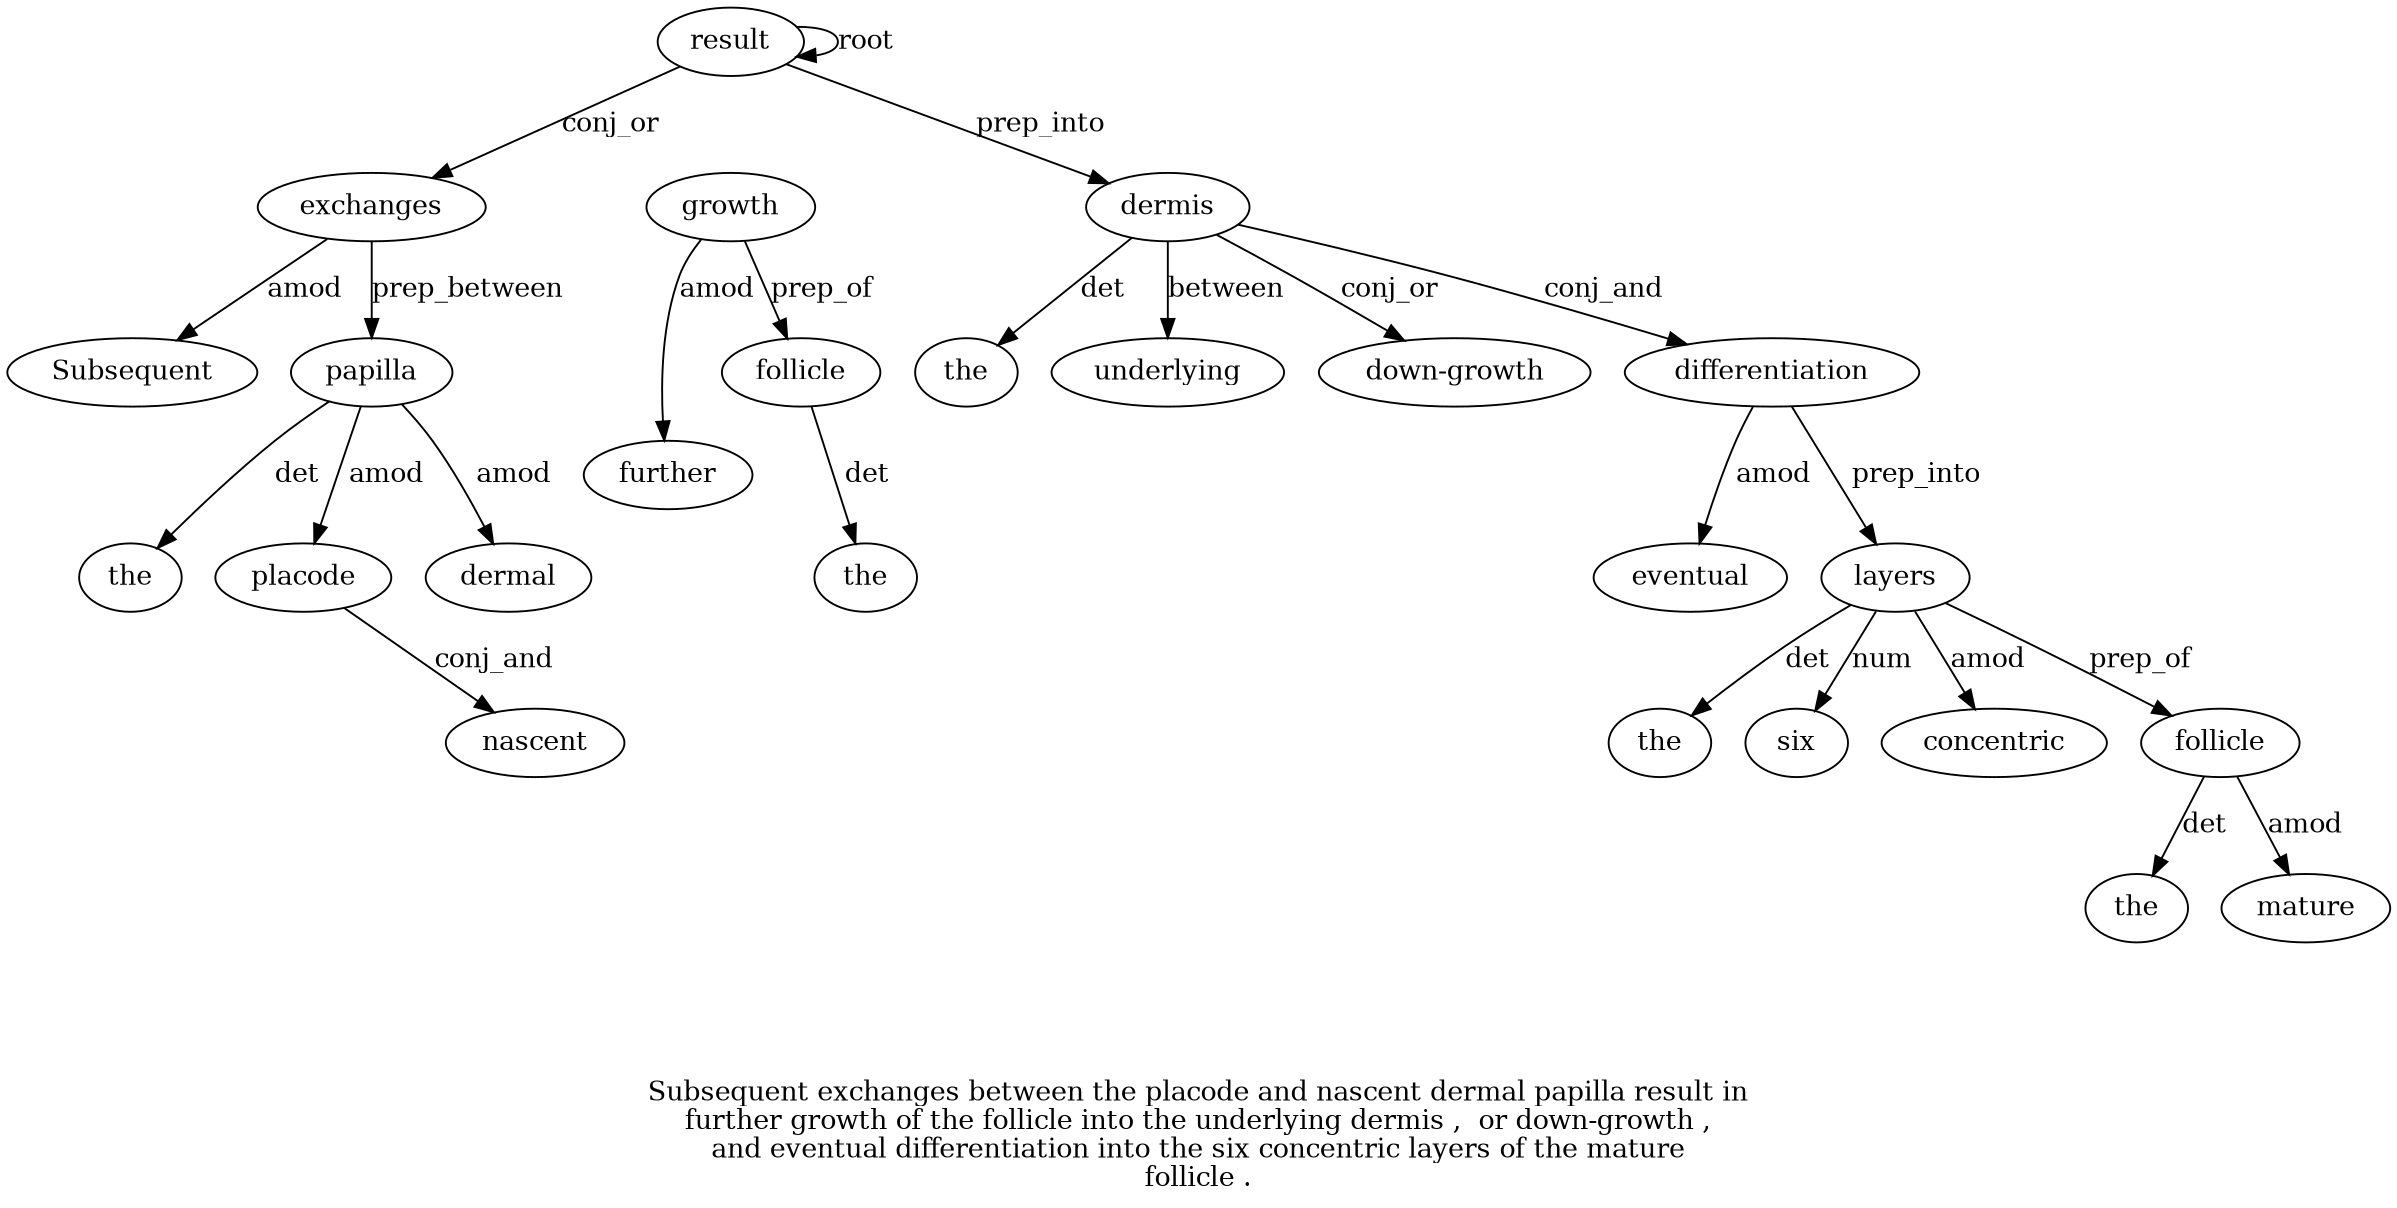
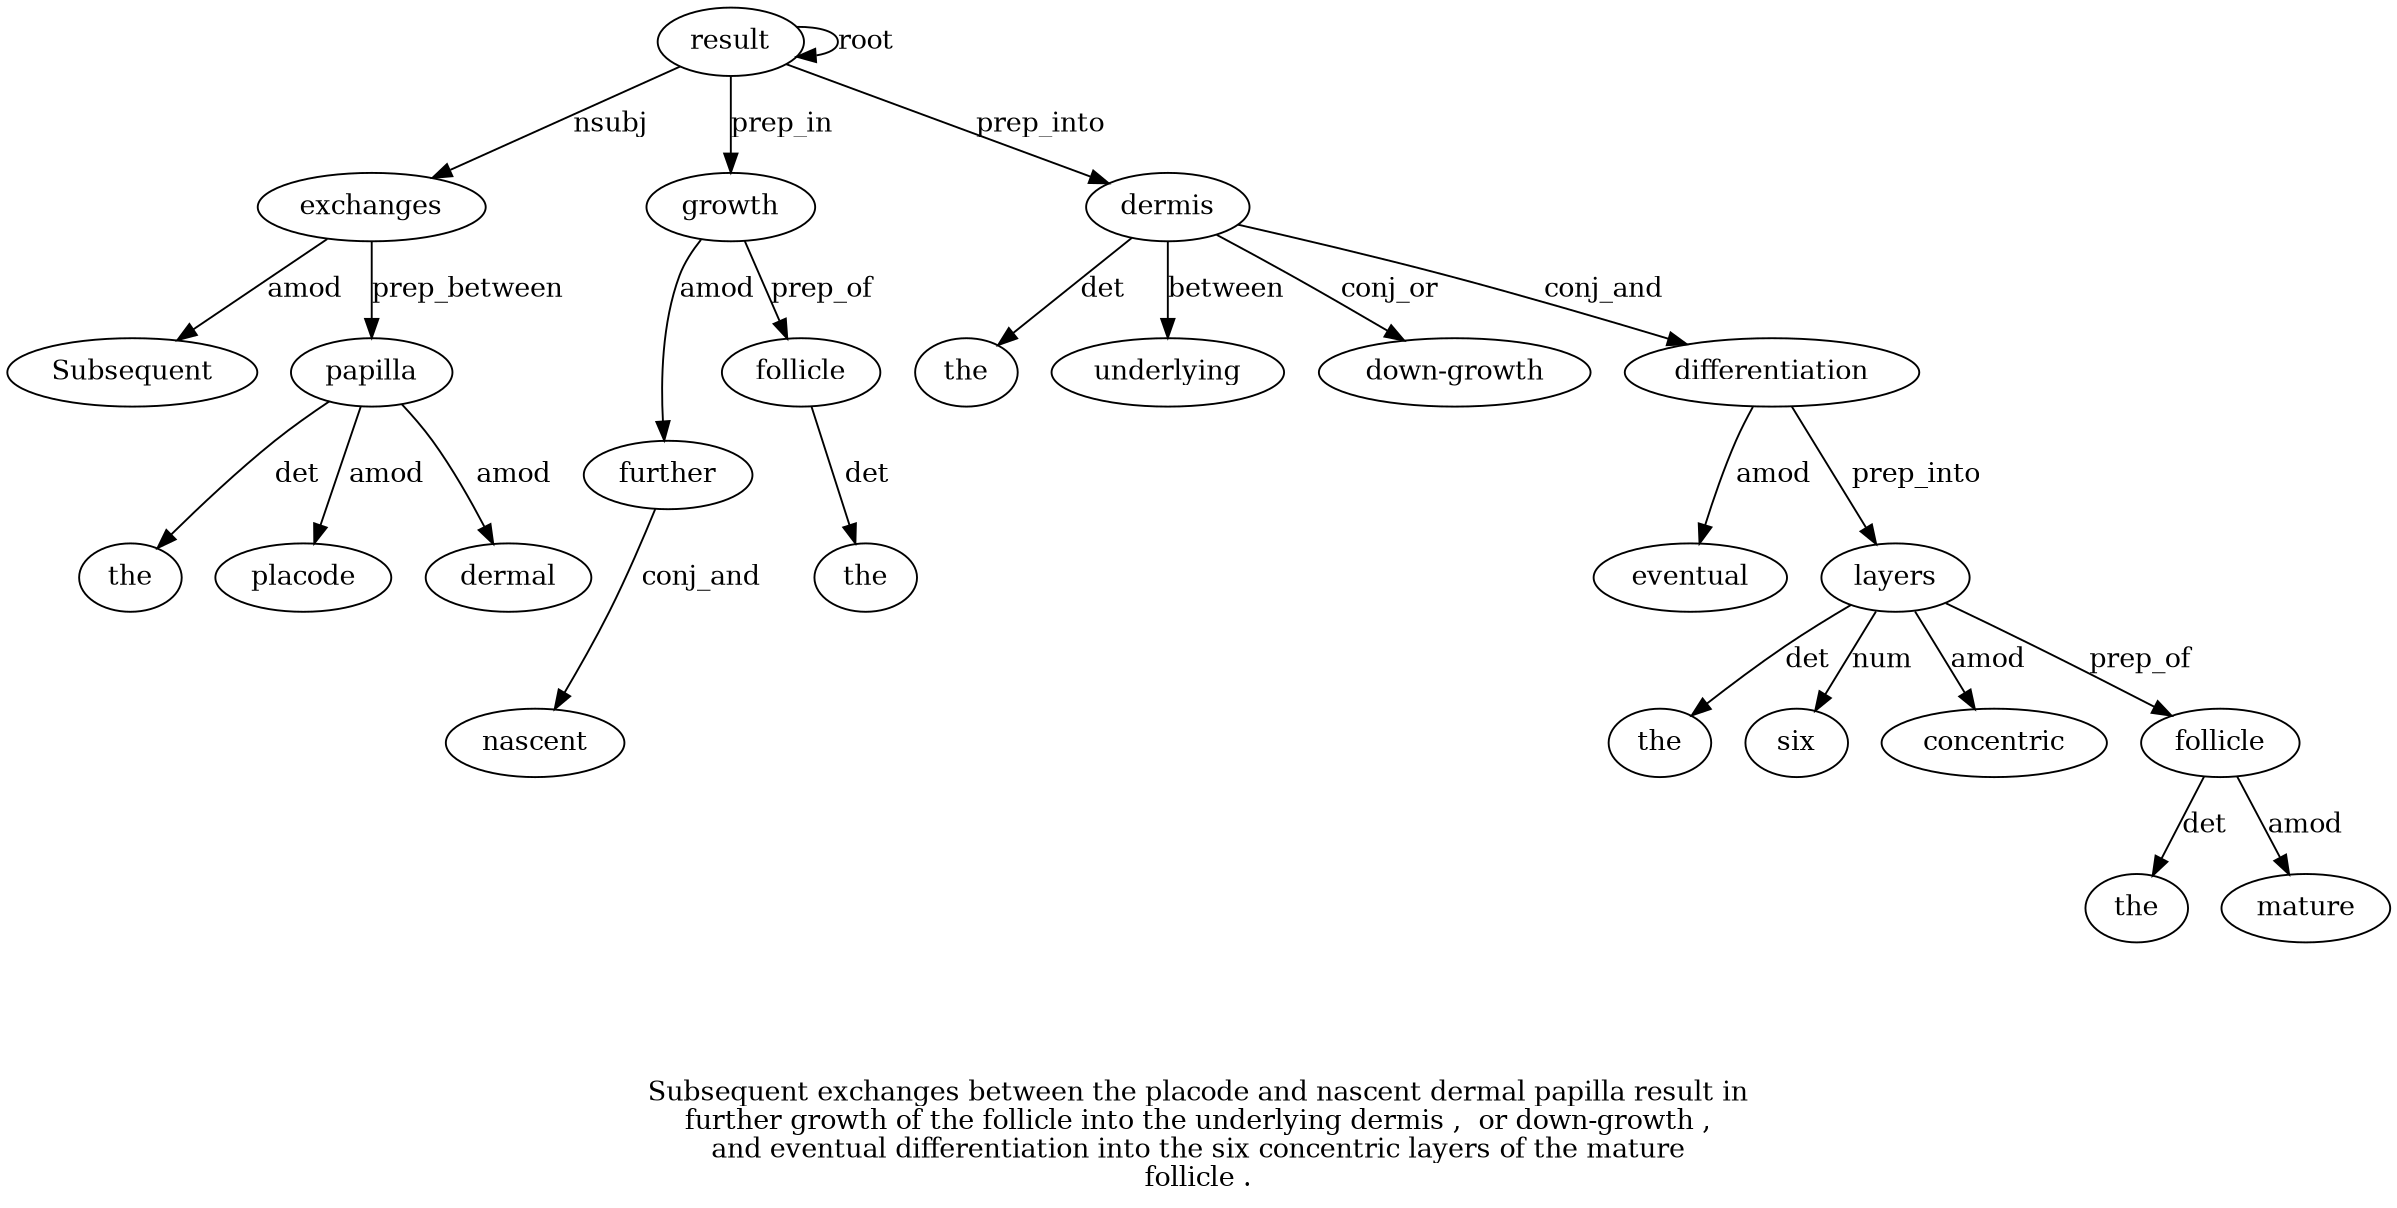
none -> (731, 115)
(611, 124) -> (611, 124)
(411, 655) -> (614, 603)
